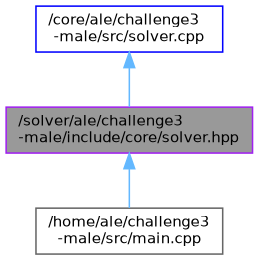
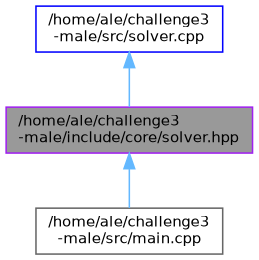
(129, 29) -> (129, 29)
(129, 130) -> (129, 130)
